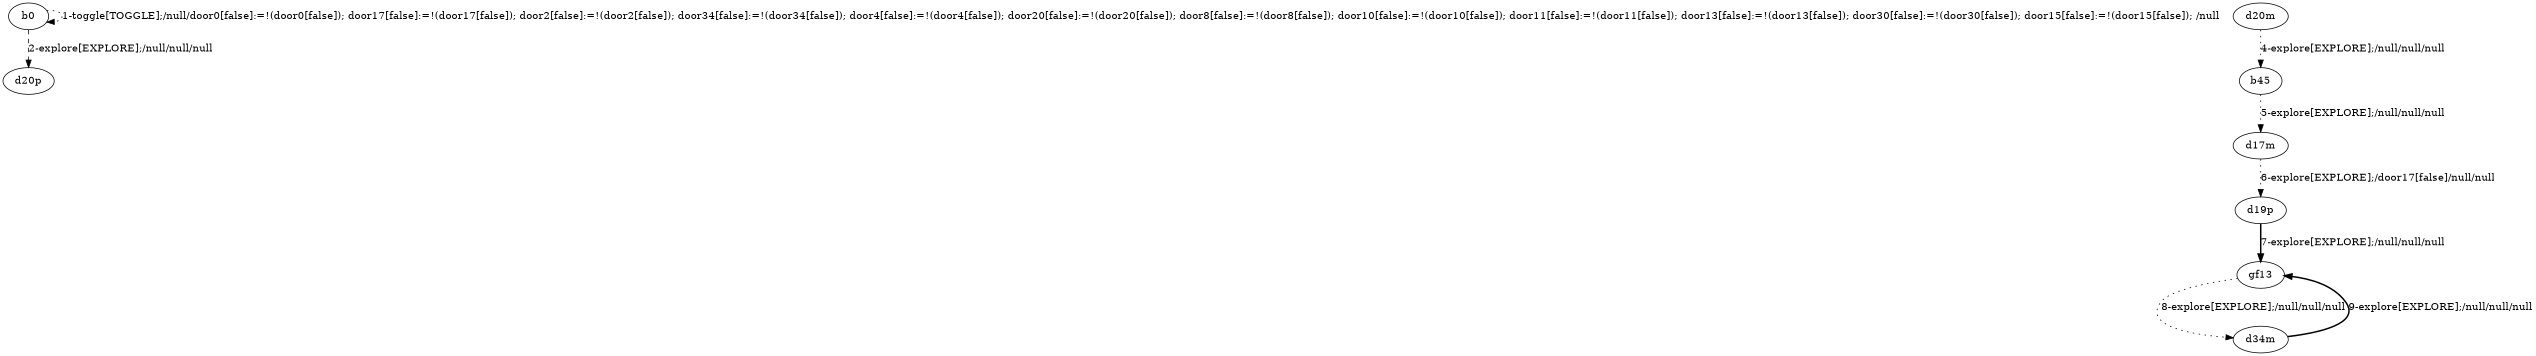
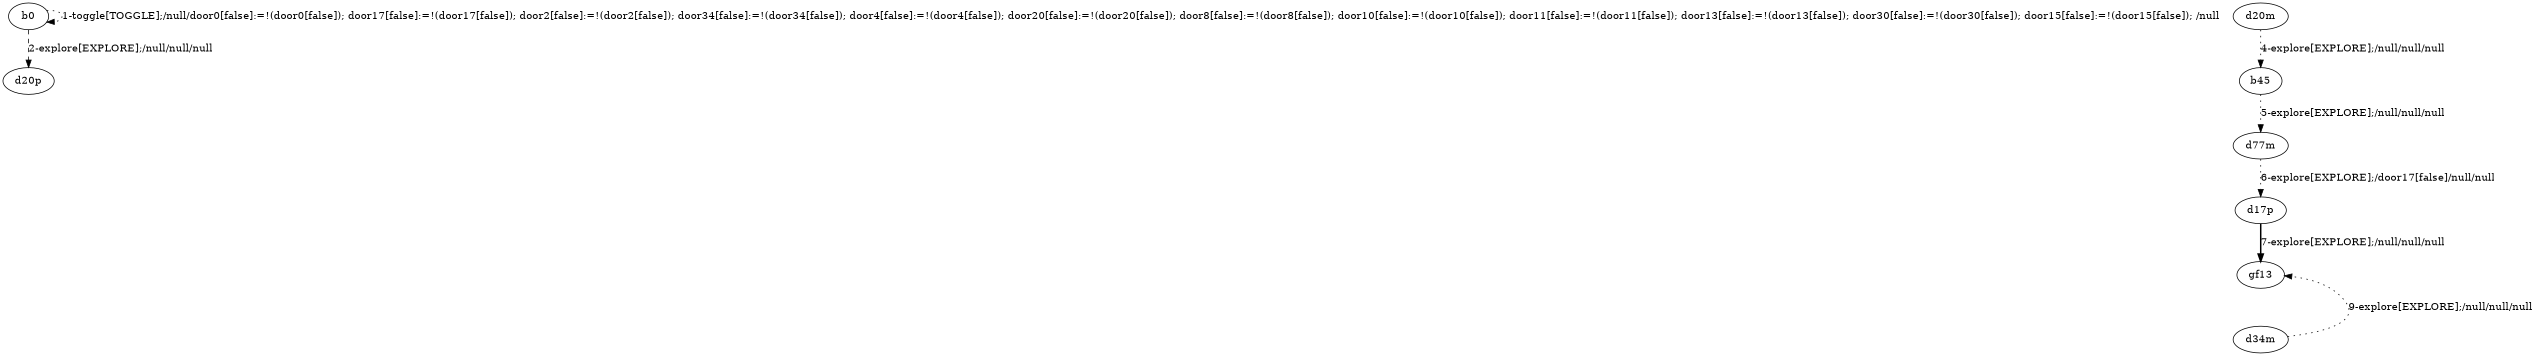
(2261, 146) -> (2261, 146)
(2261, 210) -> (2261, 210)
(2160, 305) -> none
(2349, 311) -> (2349, 311)
